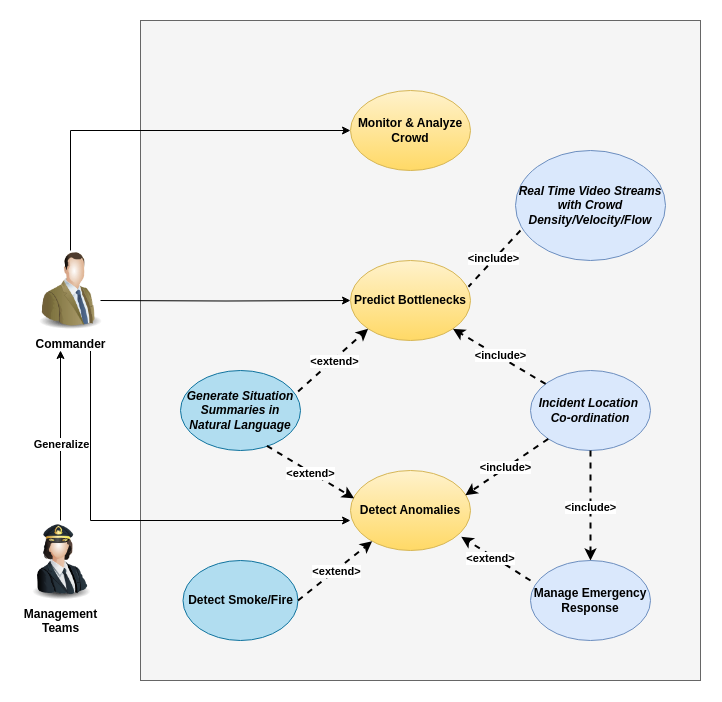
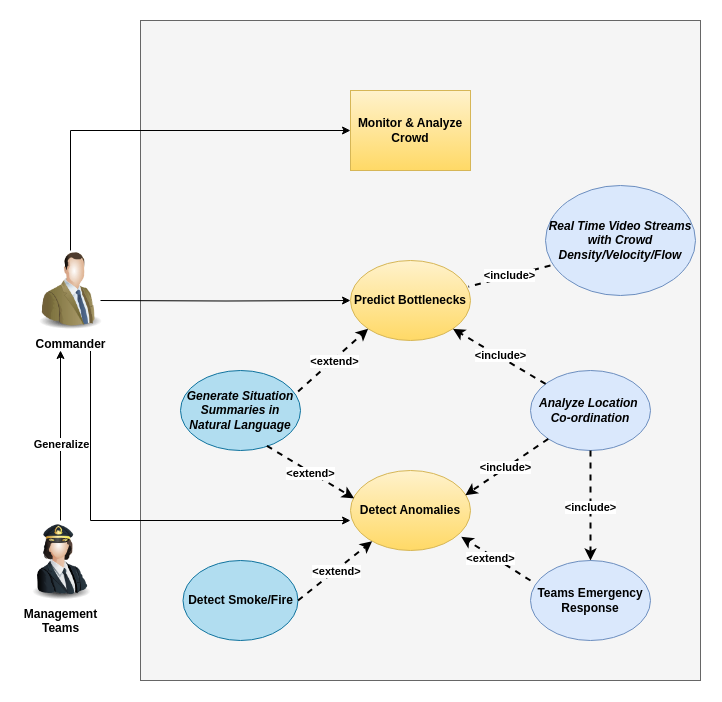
(411, 131) -> (411, 131)
(591, 206) -> (621, 241)
(591, 411) -> (591, 411)
(591, 601) -> (591, 601)
